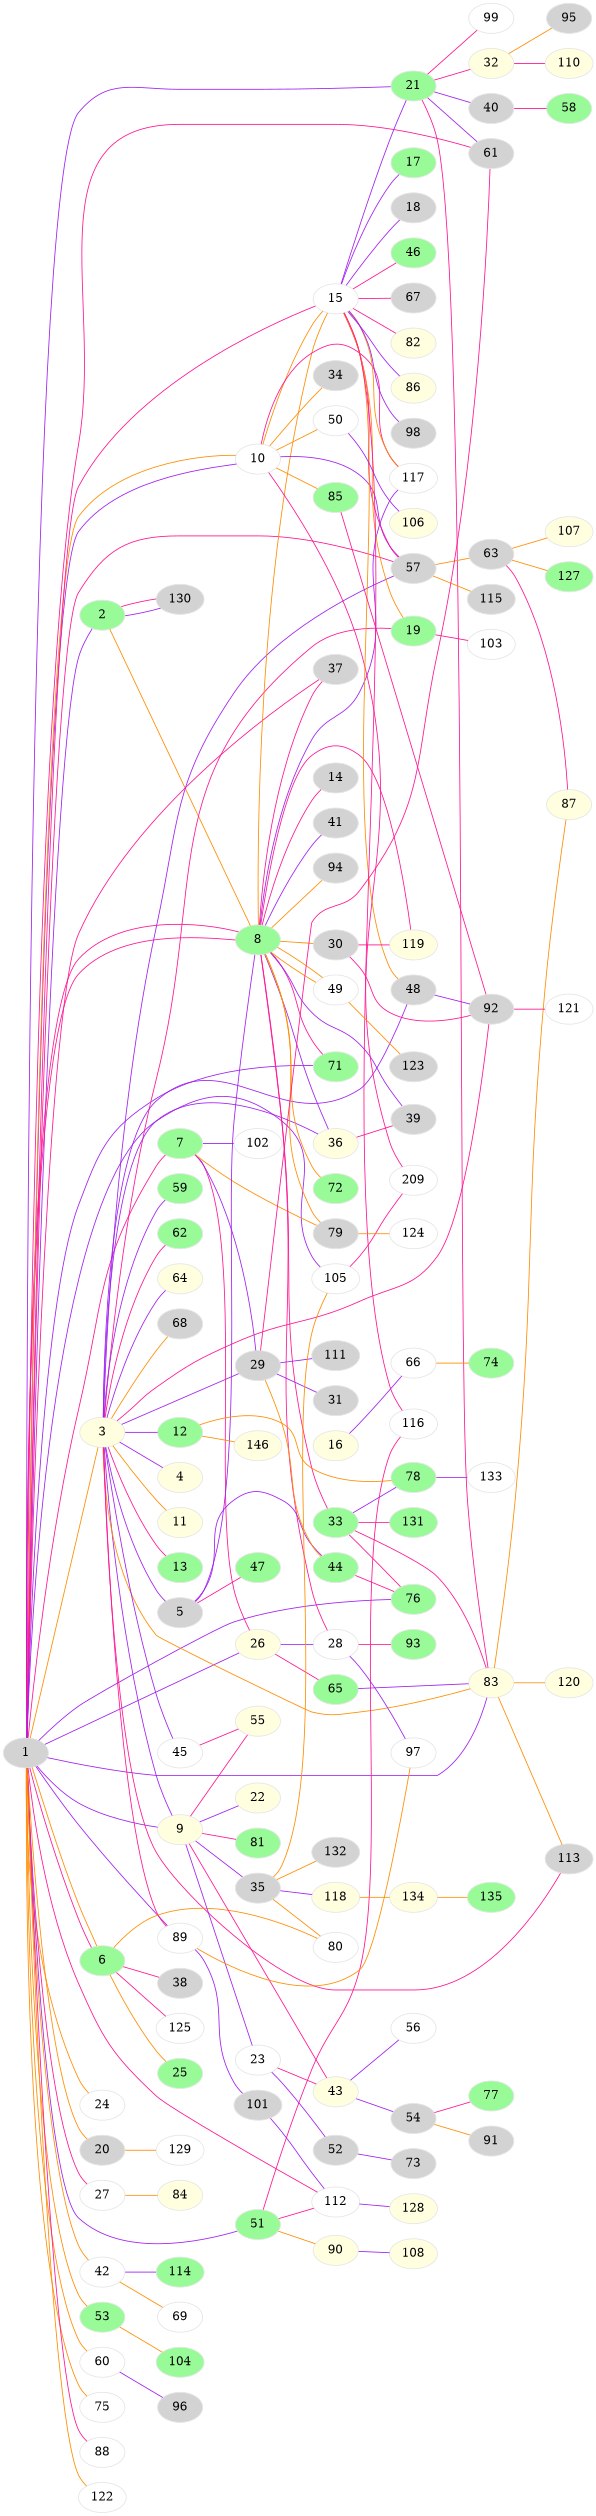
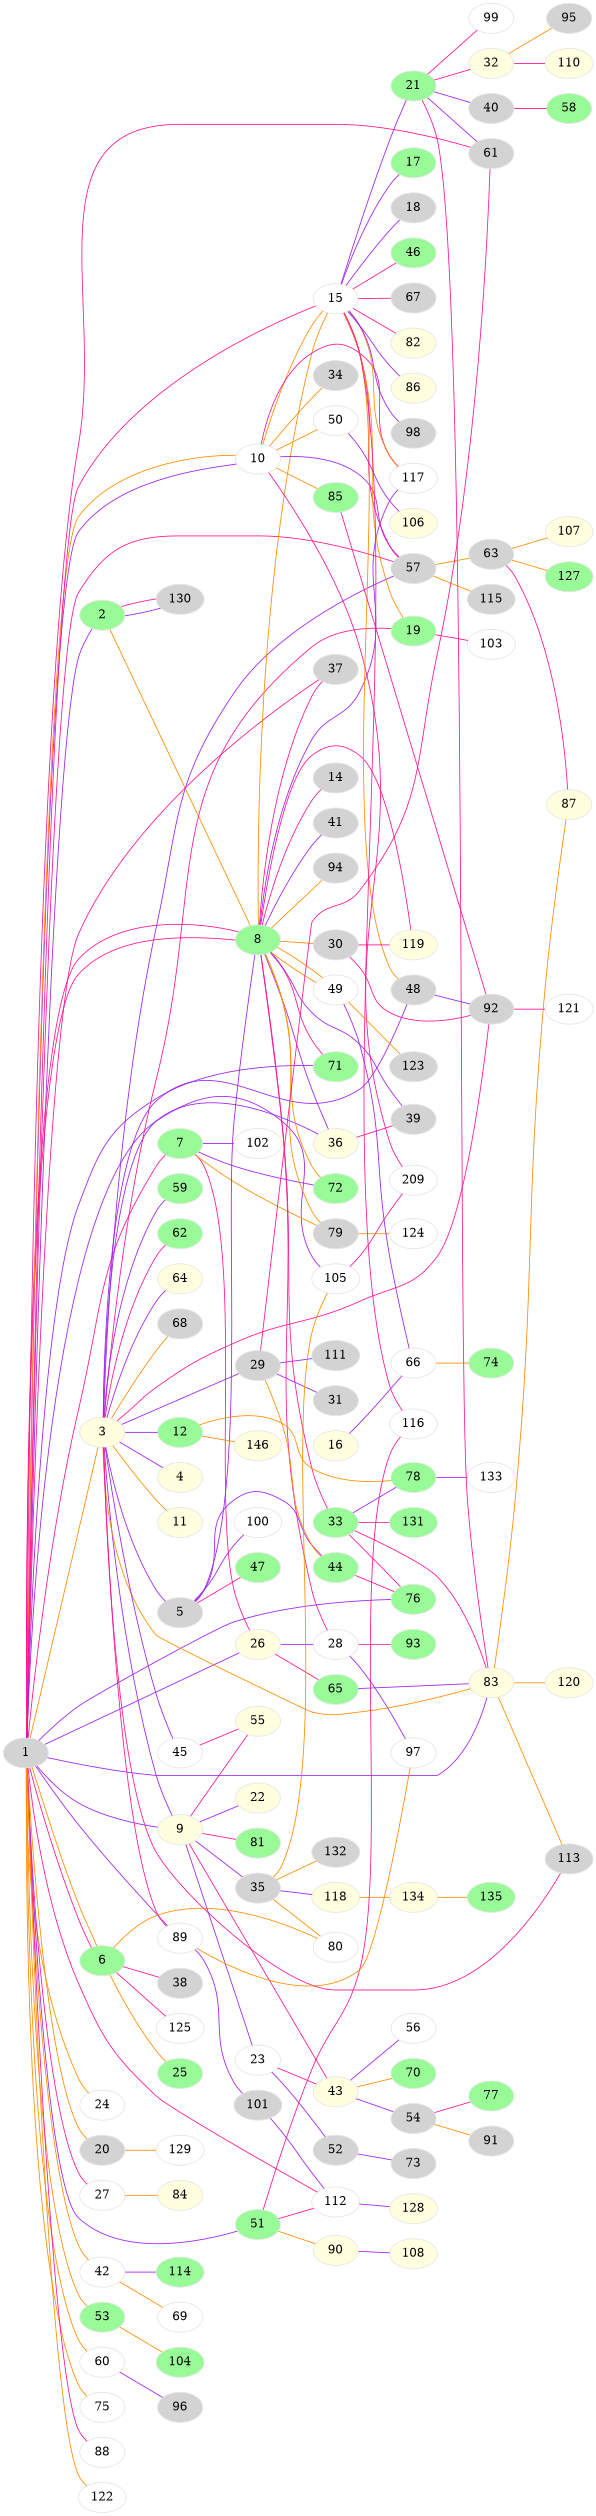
(35, 764) -> none
none -> (380, 1175)
(237, 1249) -> (255, 1172)
none -> (258, 1523)
(180, 1568) -> none
none -> (414, 2073)
